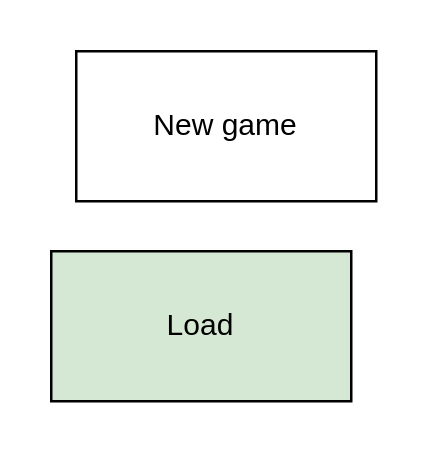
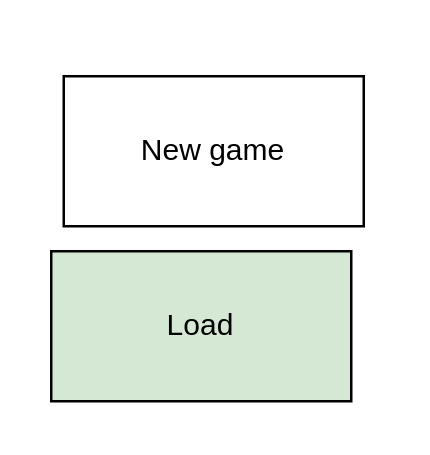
(226, 126) -> (214, 151)
